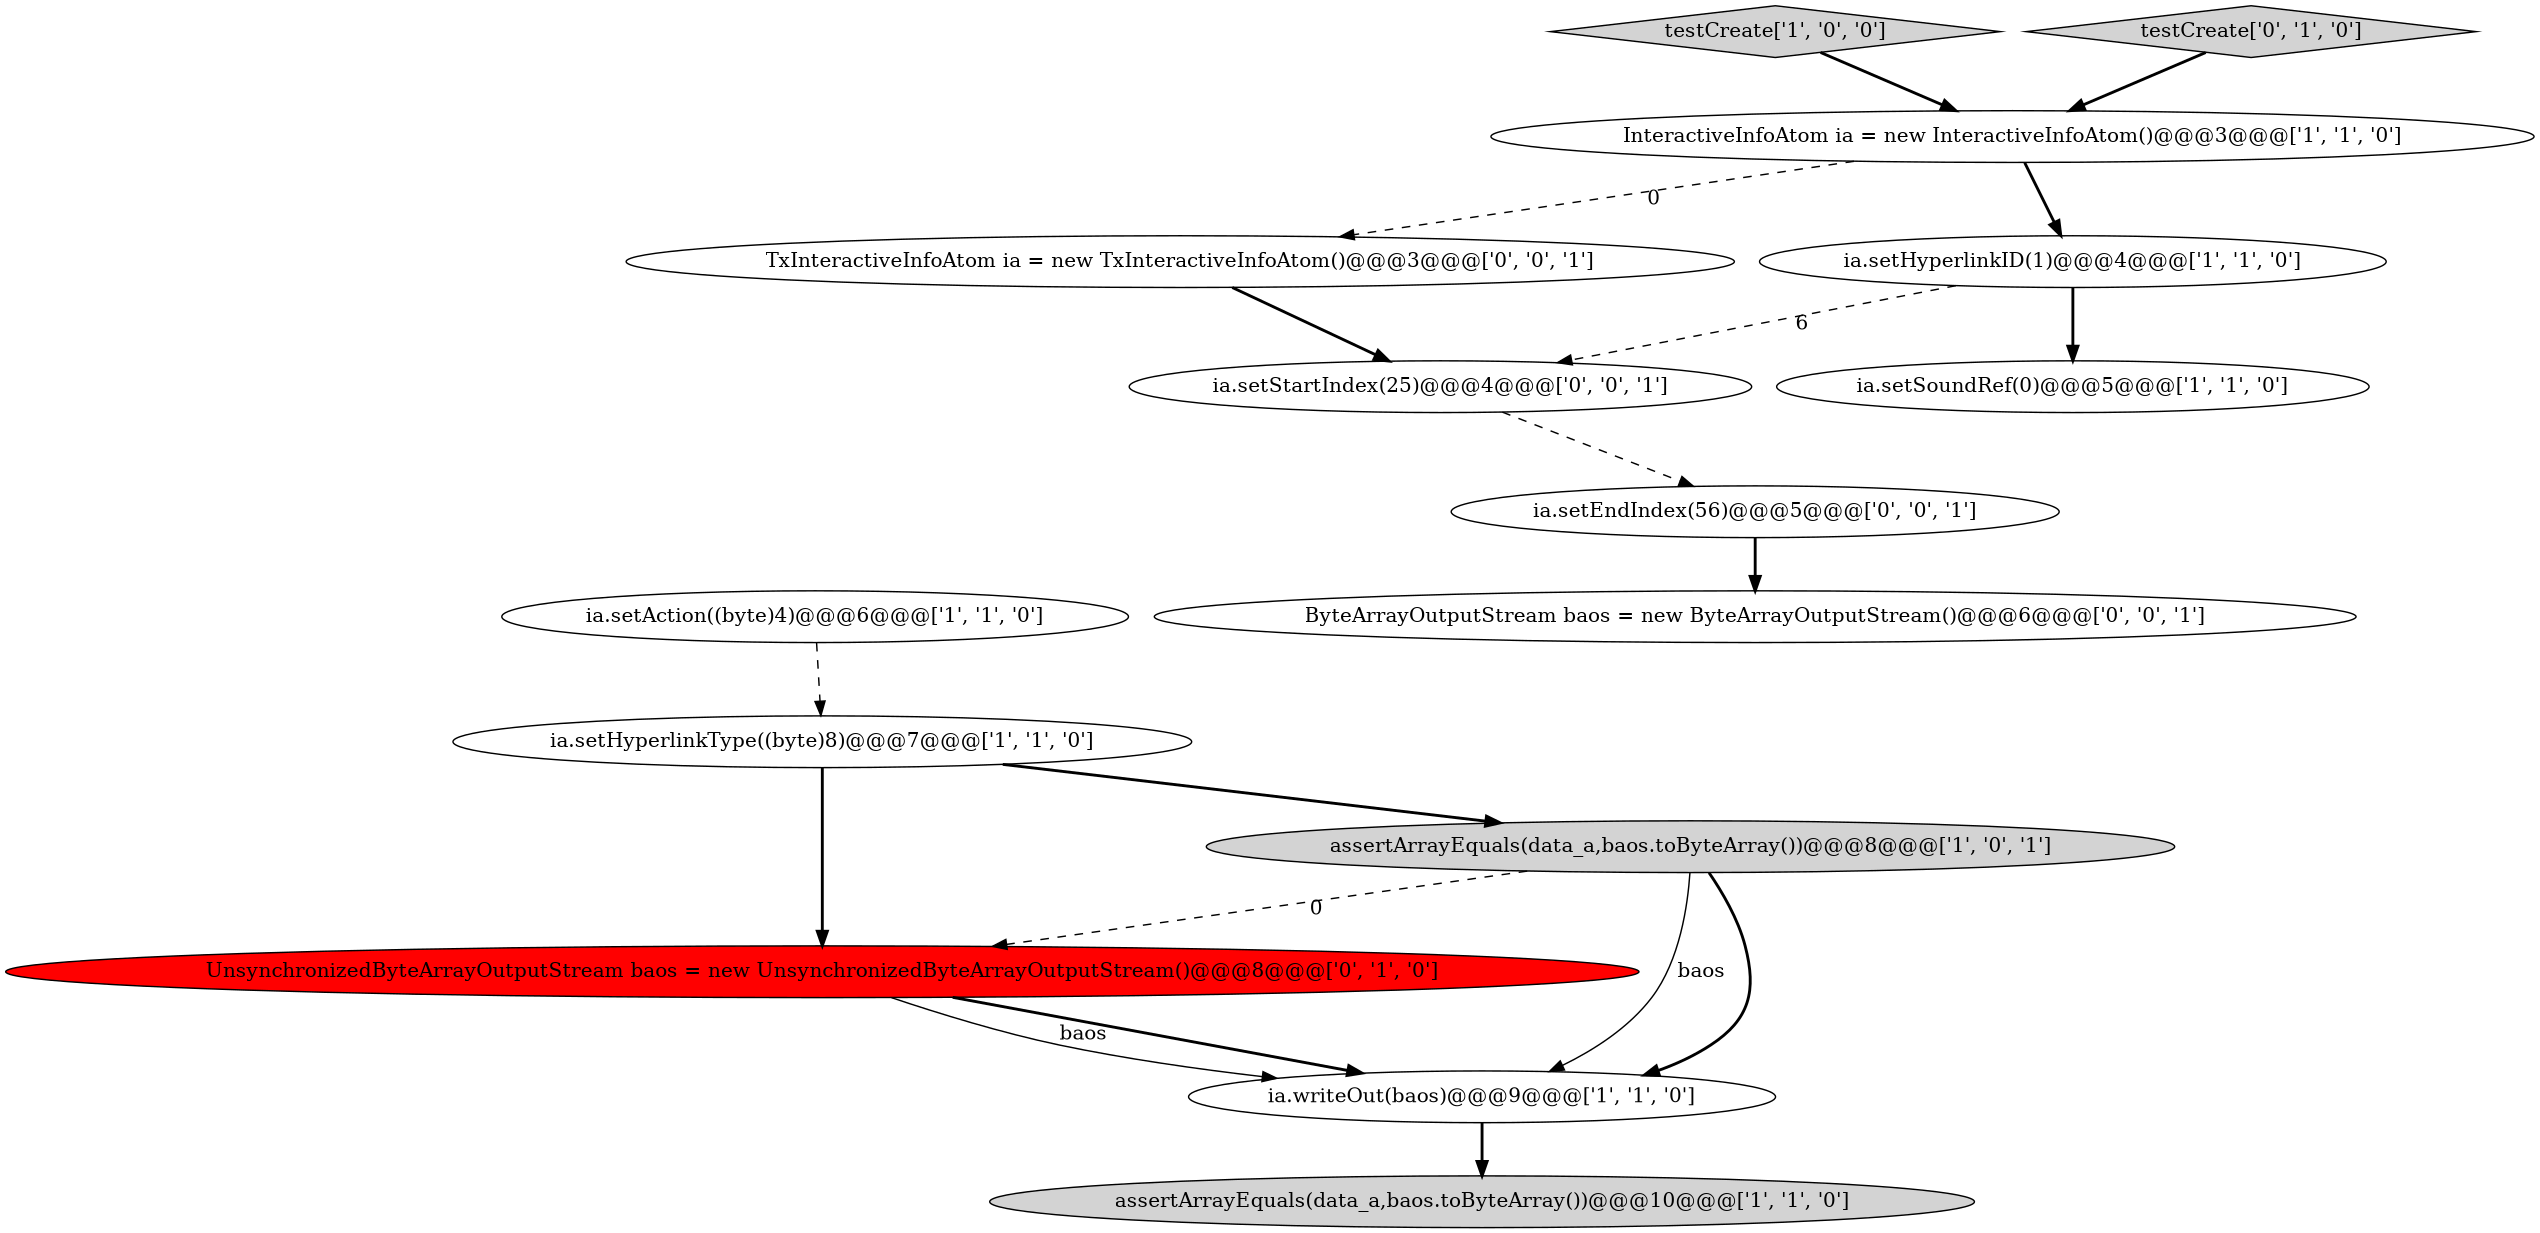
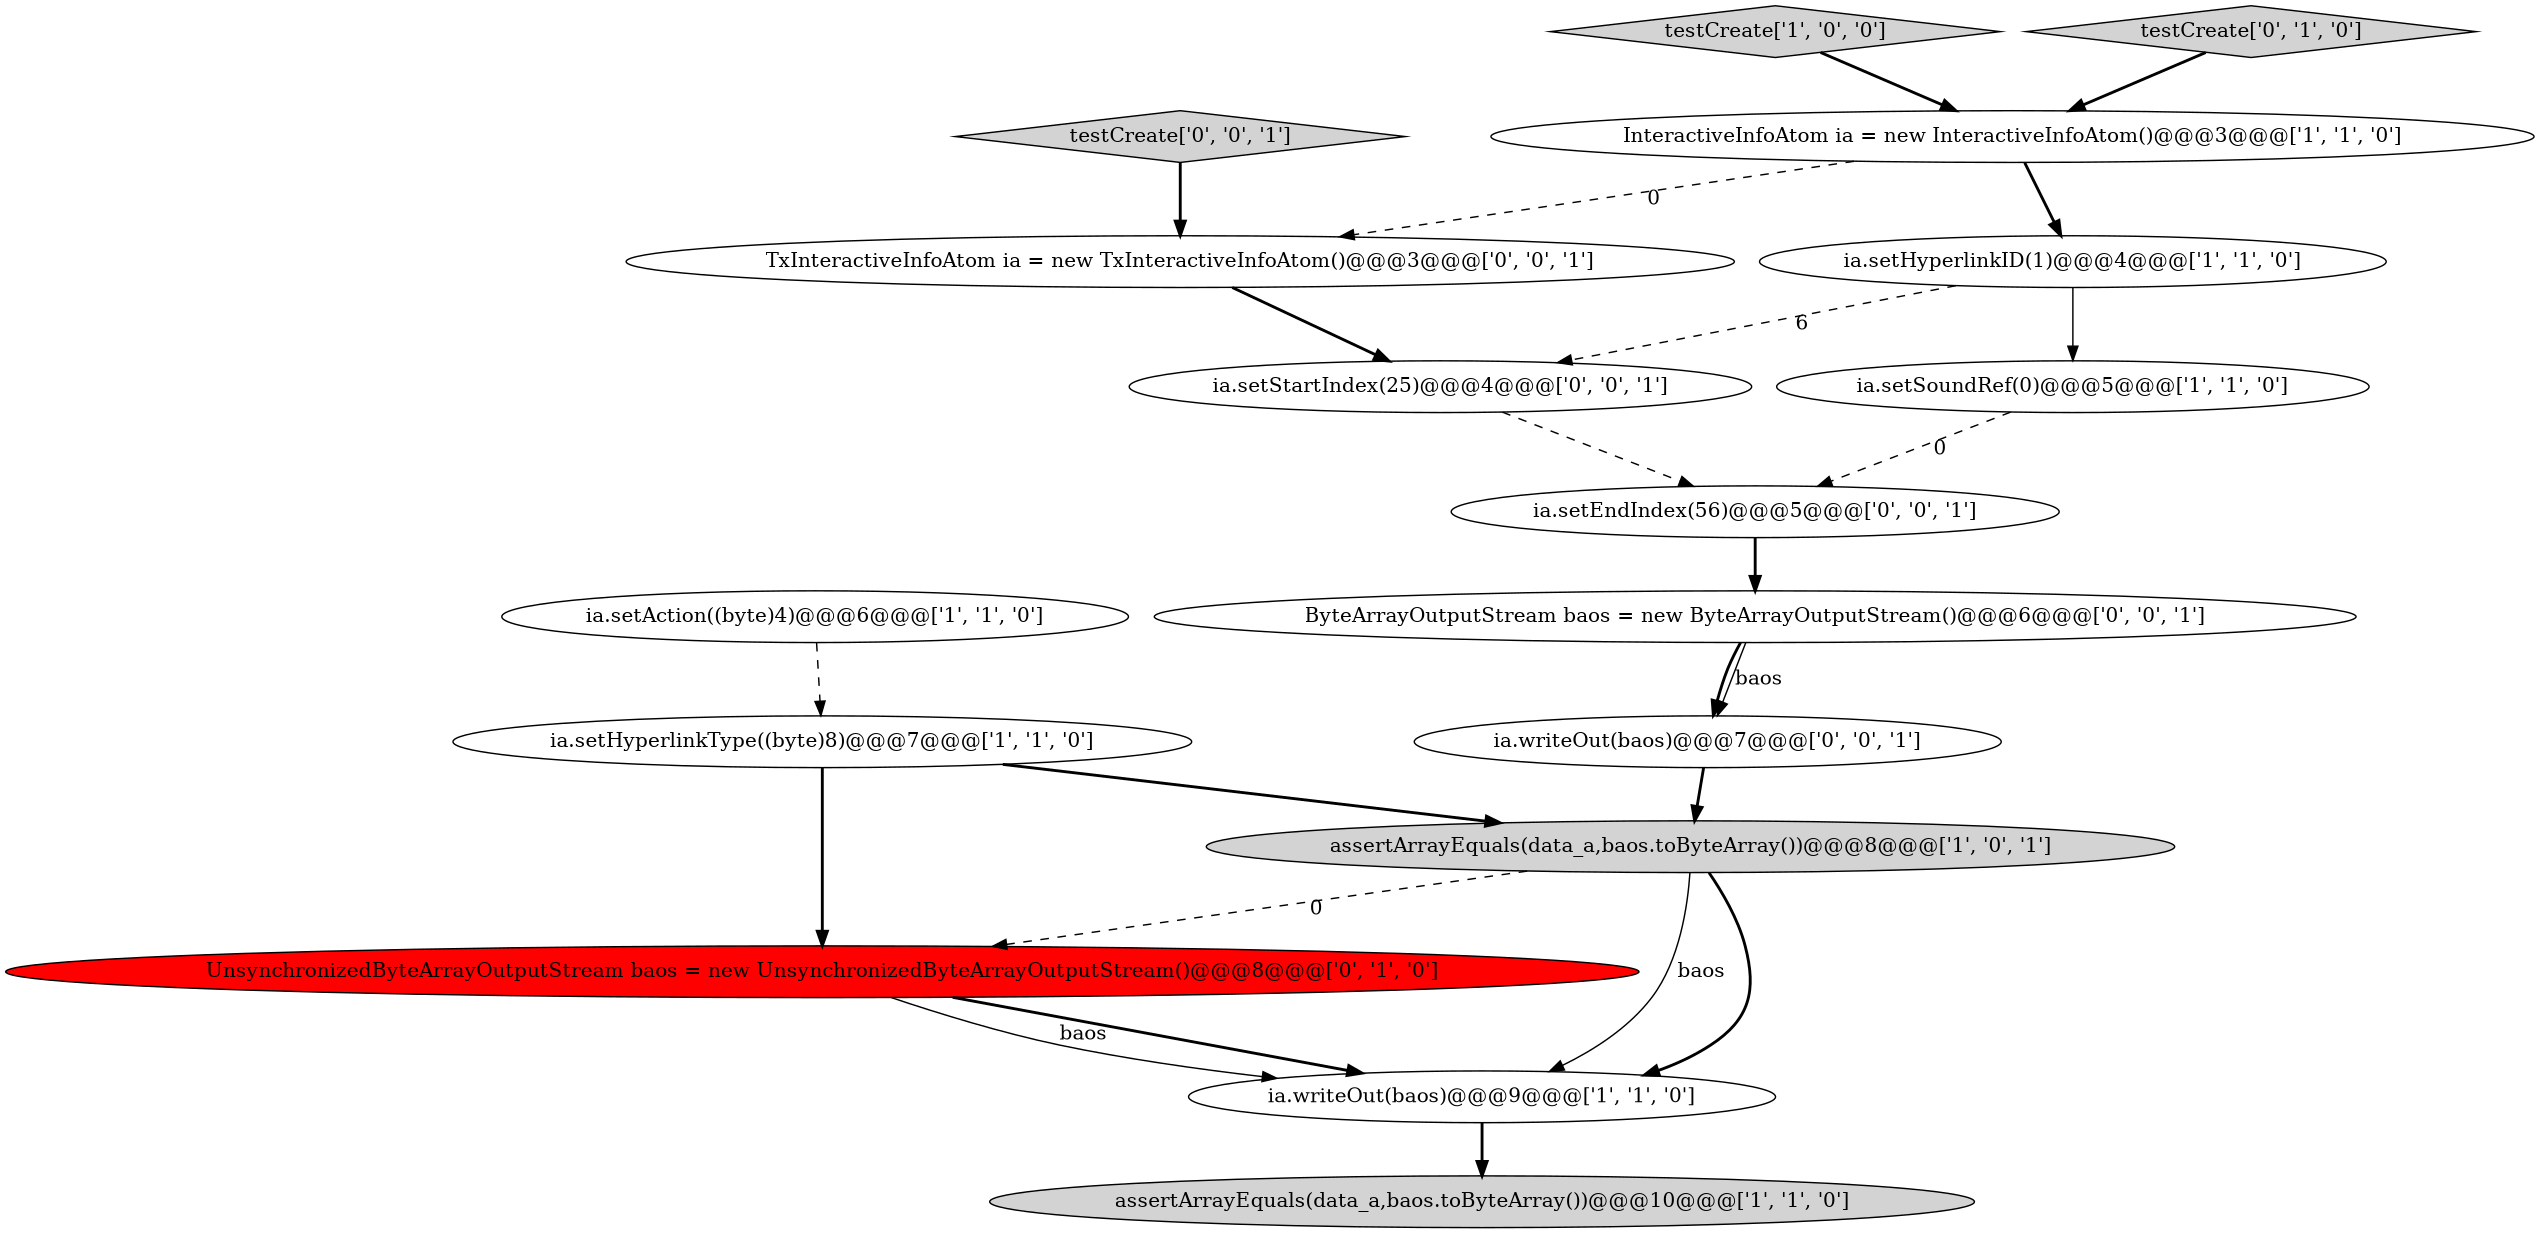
none -> (1180, 137)
(2073, 317) -> (2073, 317)
none -> (1921, 447)
none -> (1708, 742)
